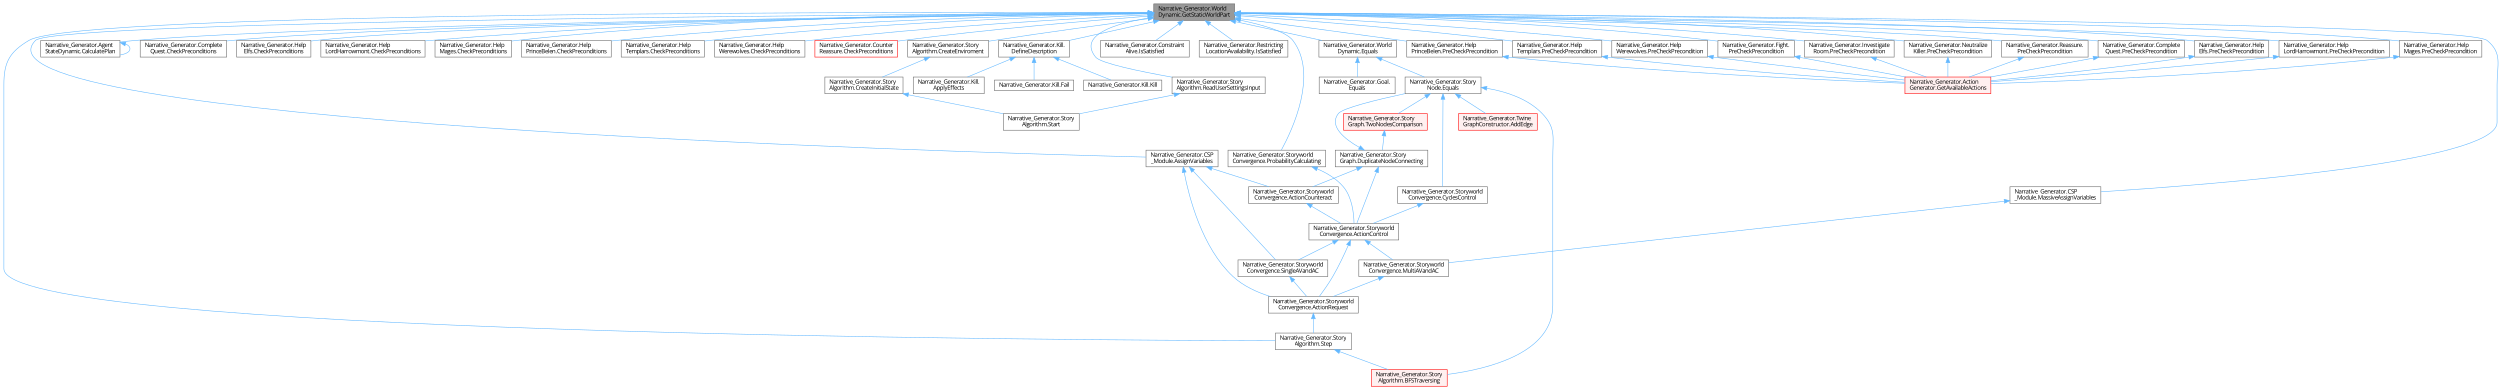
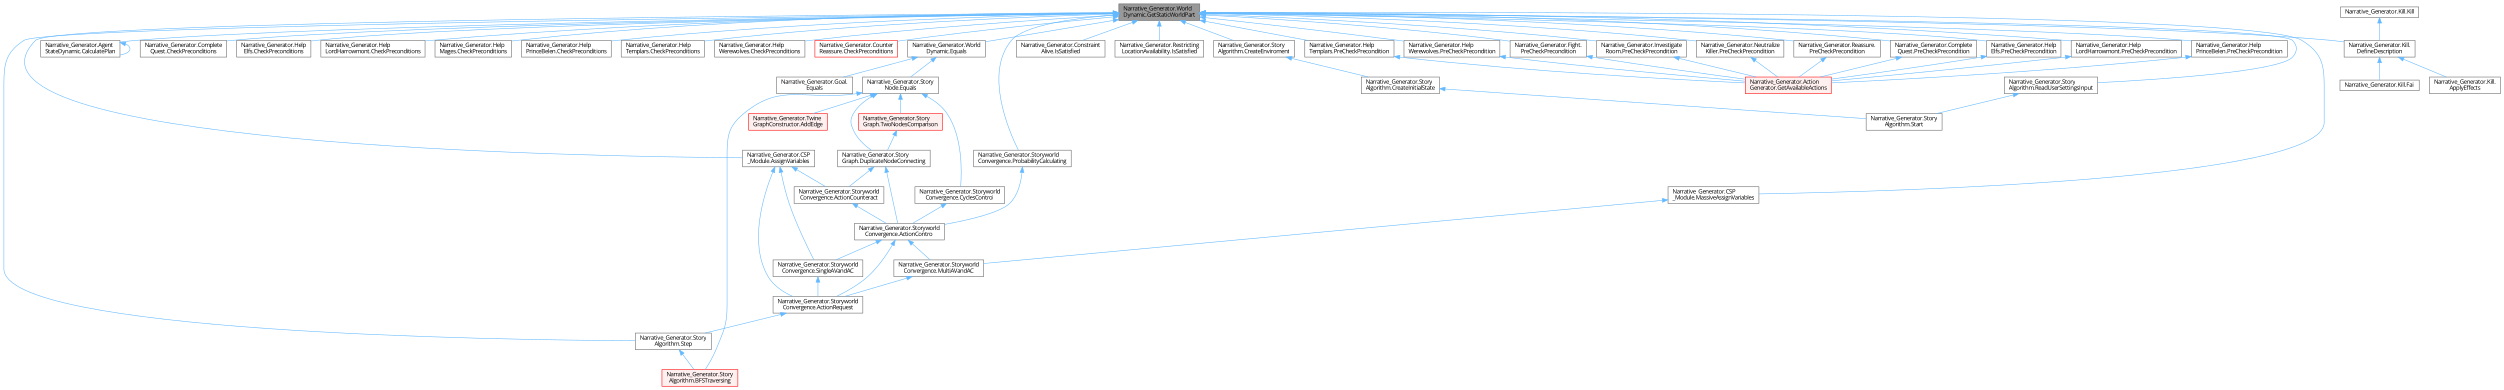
(2441, 49) -> none
(1085, 70) -> (2380, 32)
(1349, 108) -> (851, 122)
